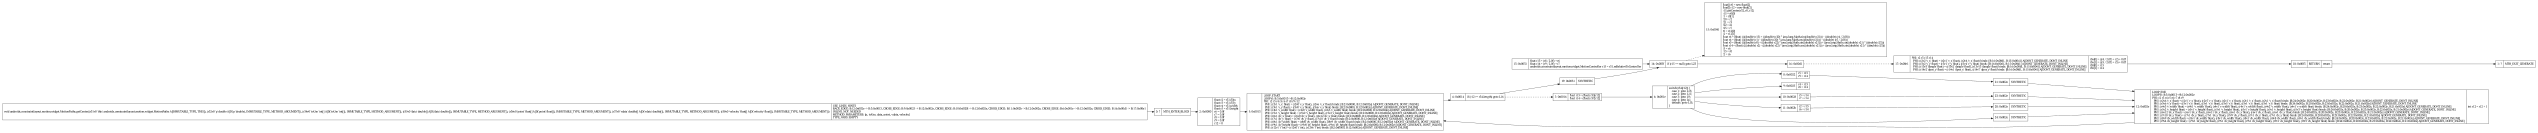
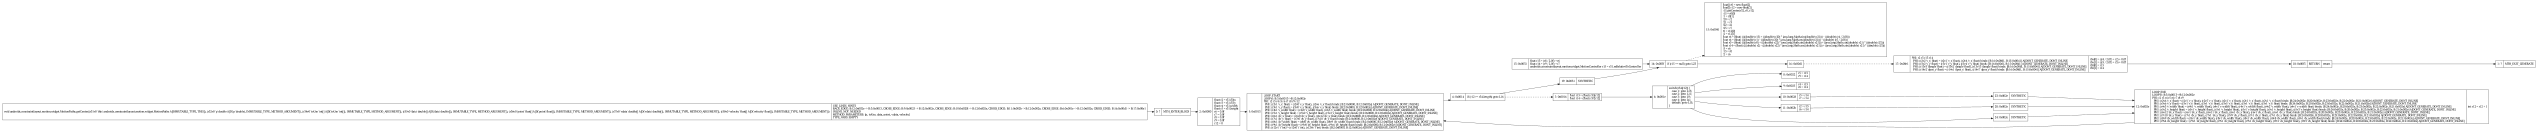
(2011, 82) -> none
